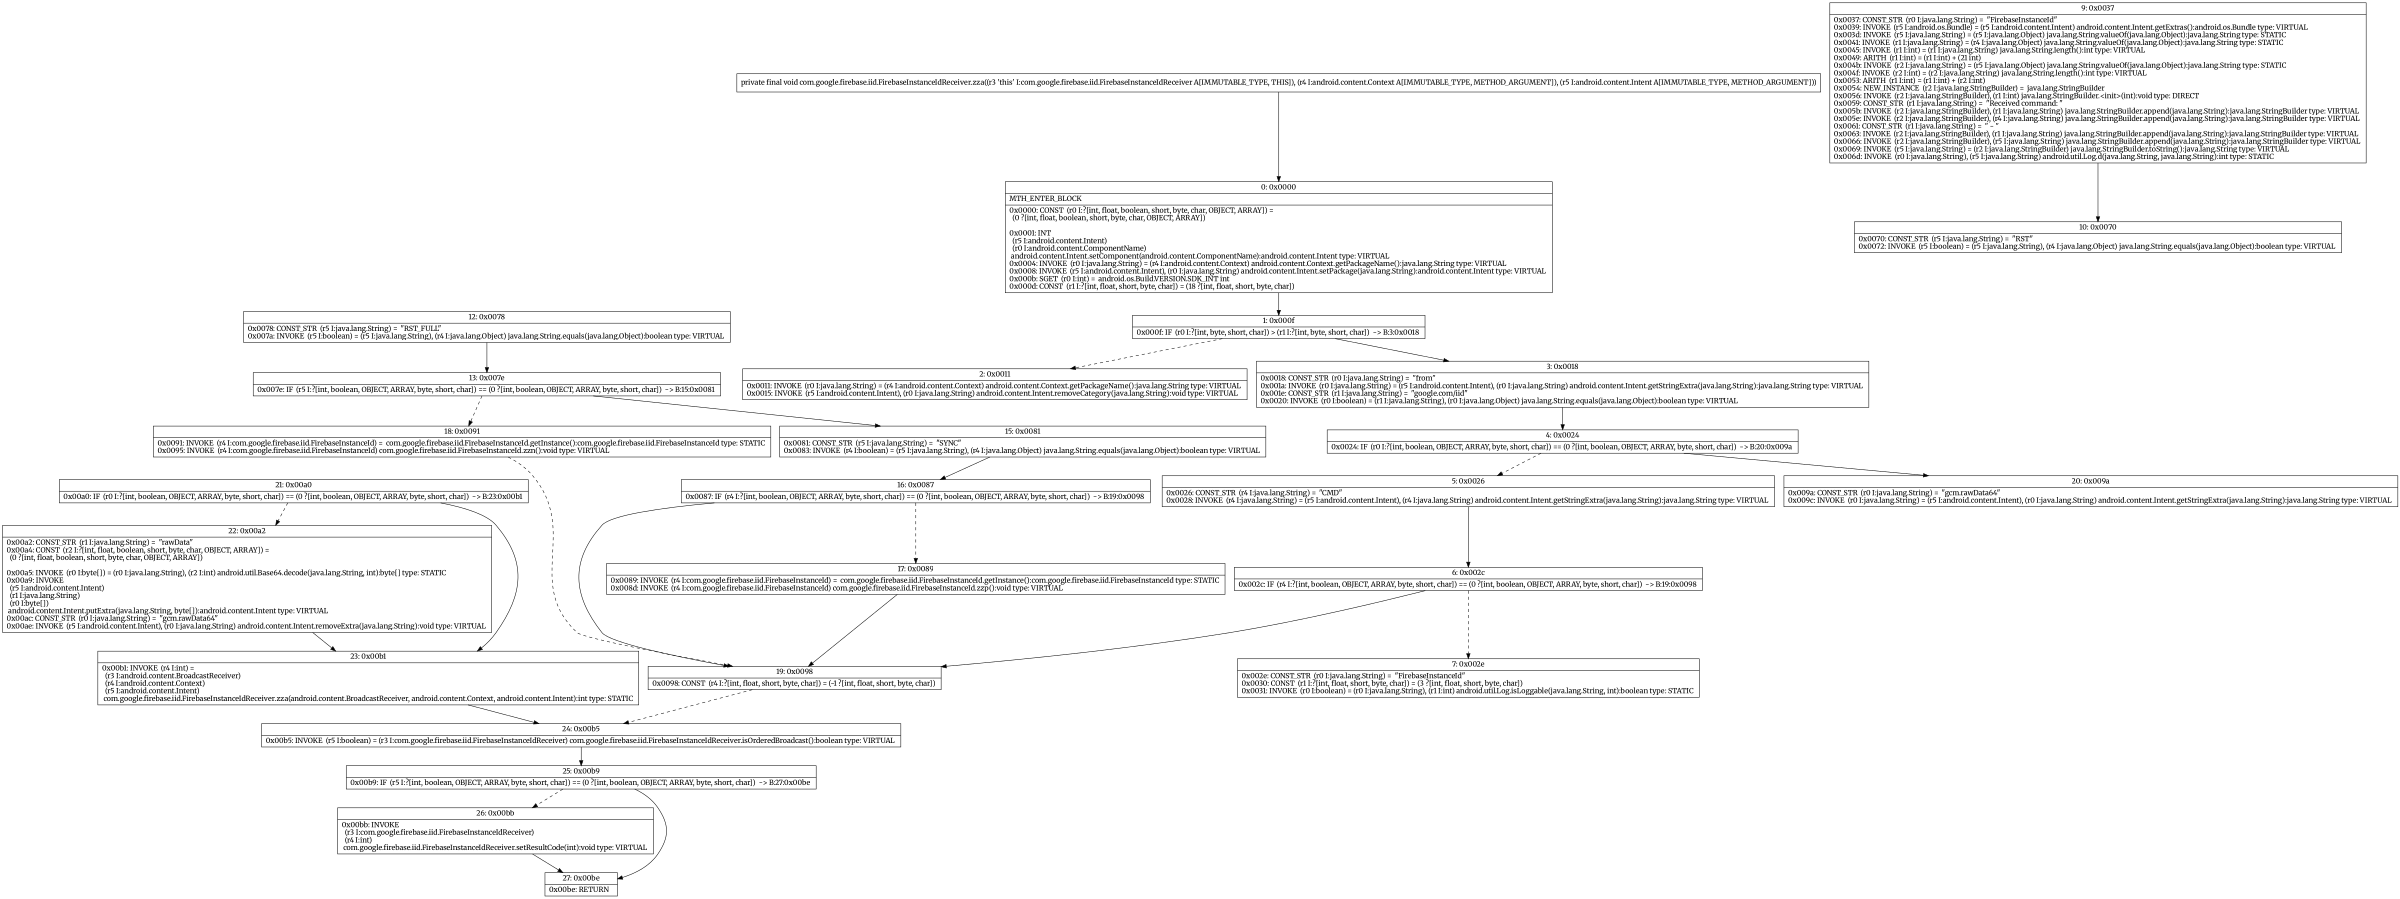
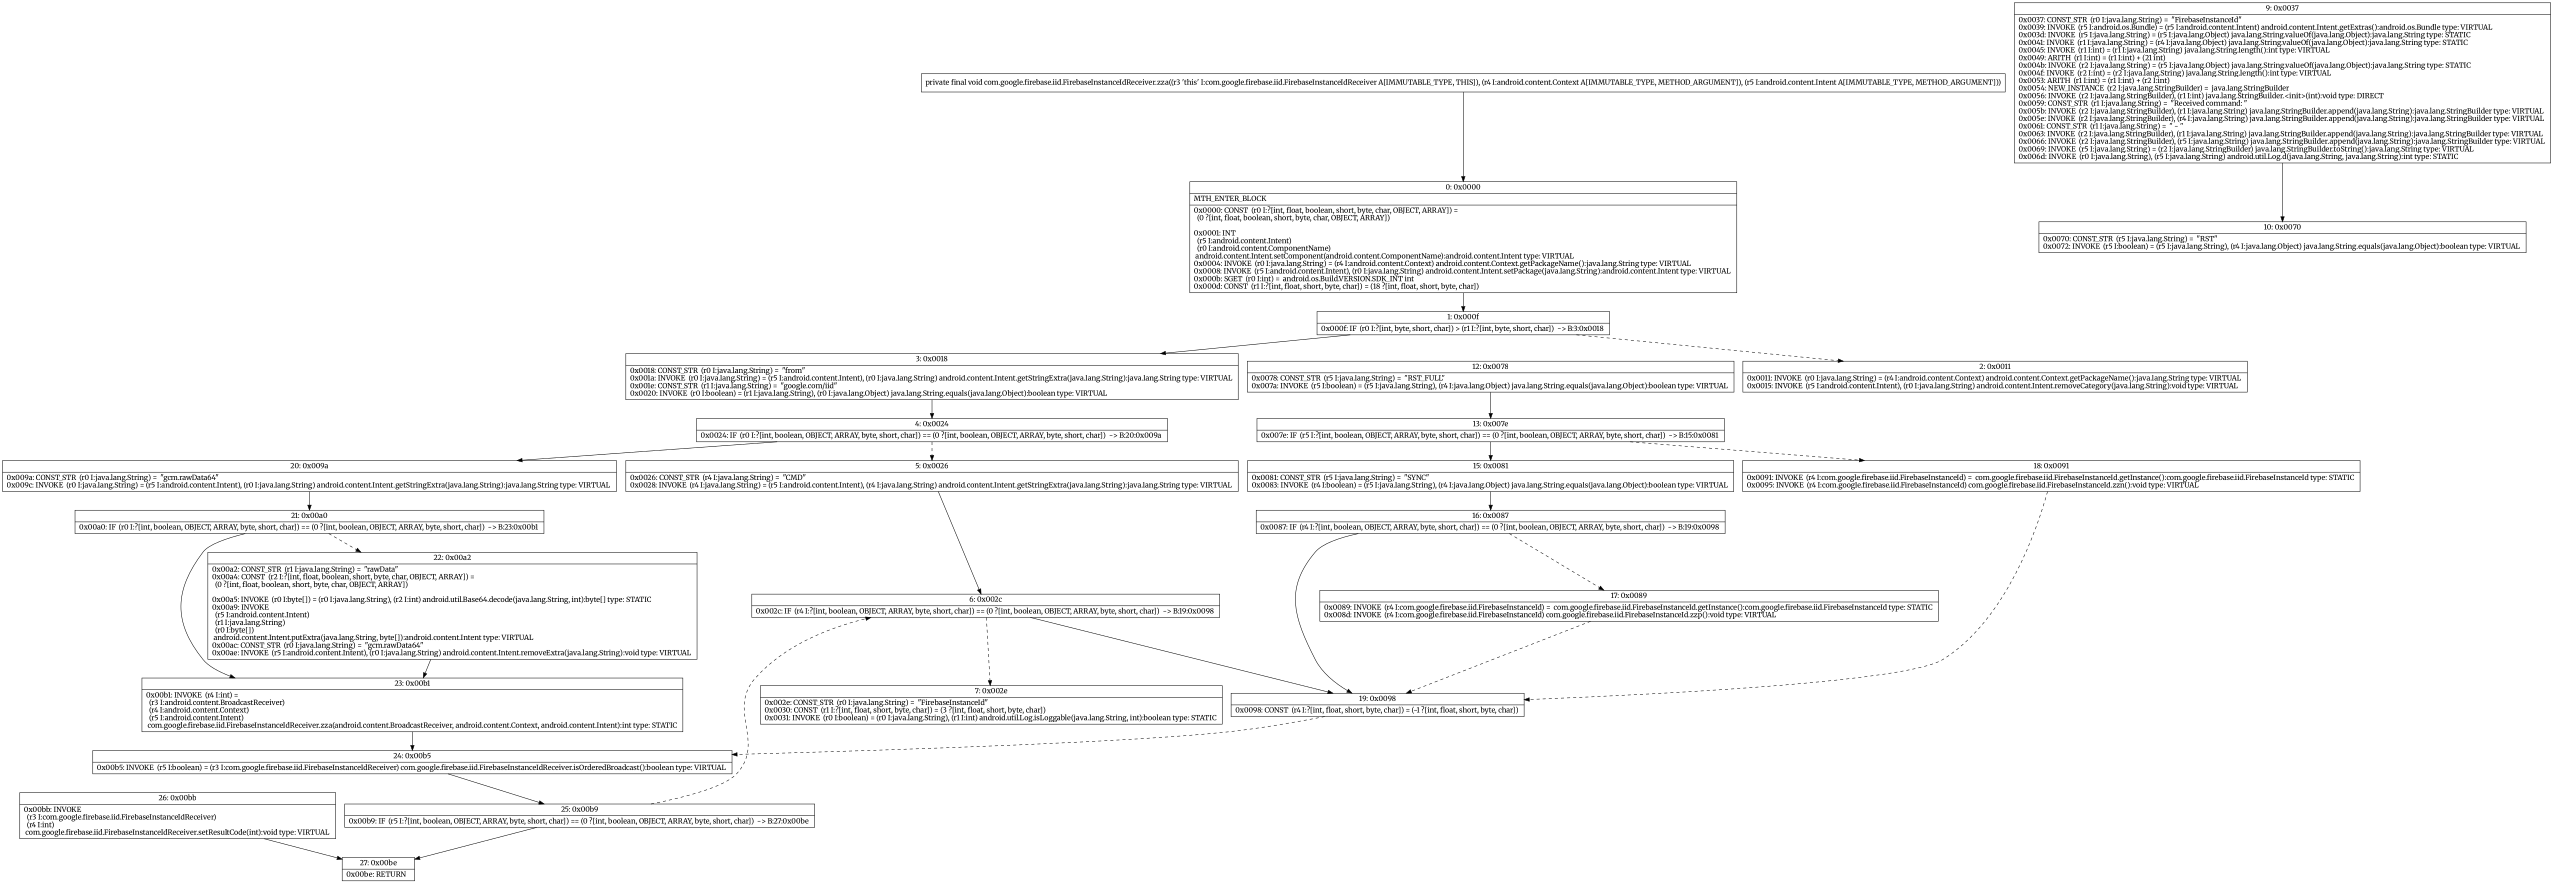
none -> (309, 498)
(855, 629) -> (1501, 656)
(550, 797) -> (745, 708)
